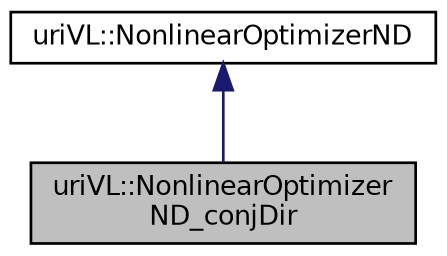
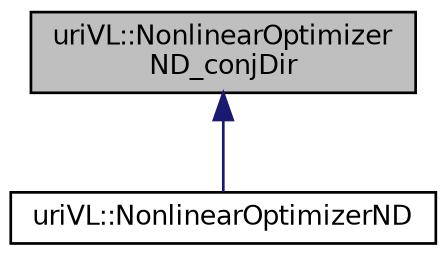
(223, 127) -> (223, 156)
